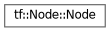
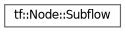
(55, 16) -> (63, 16)
